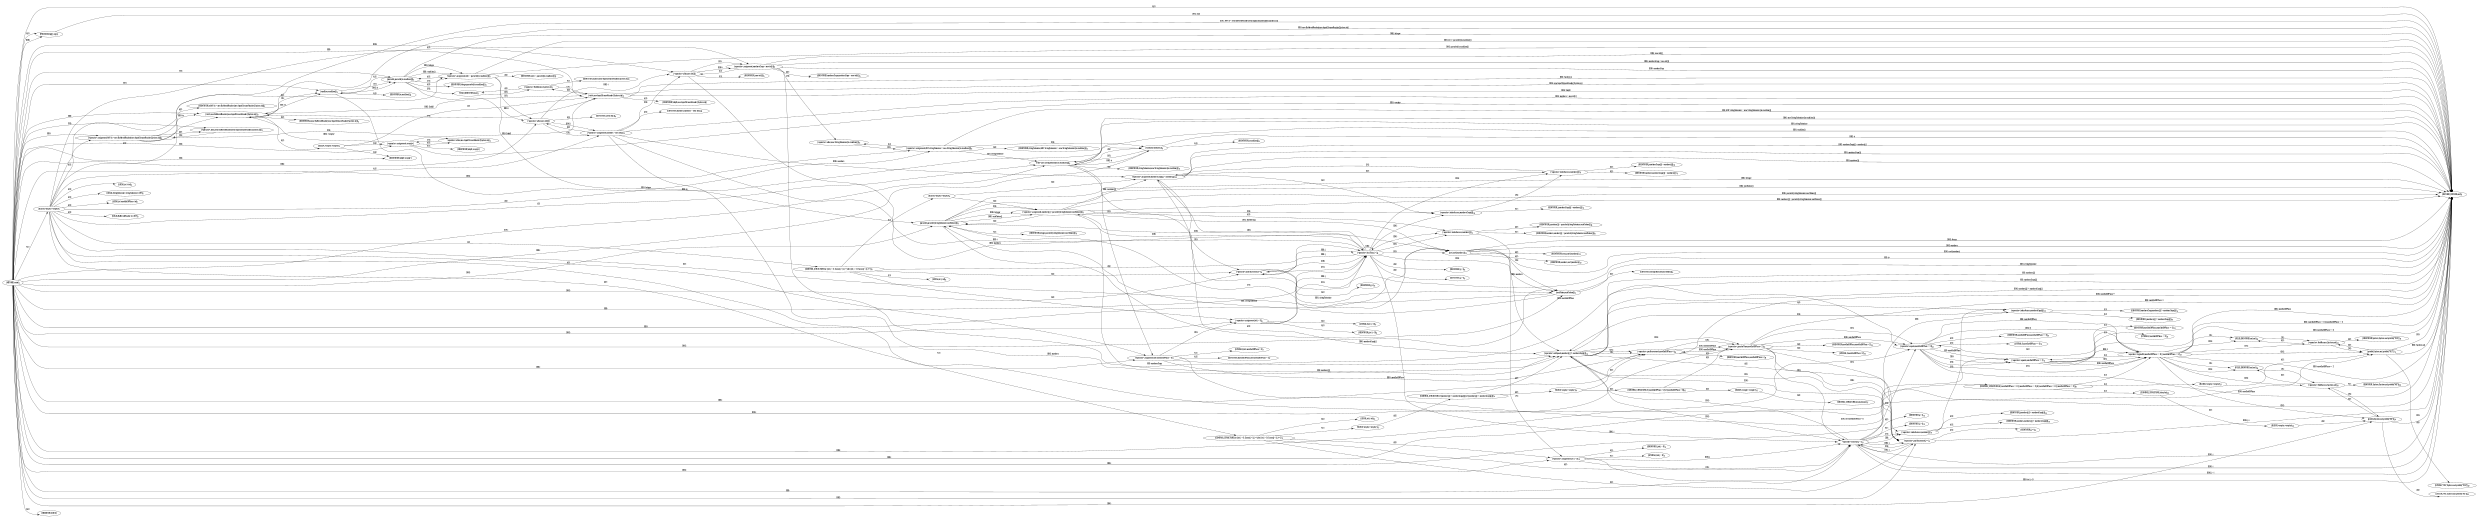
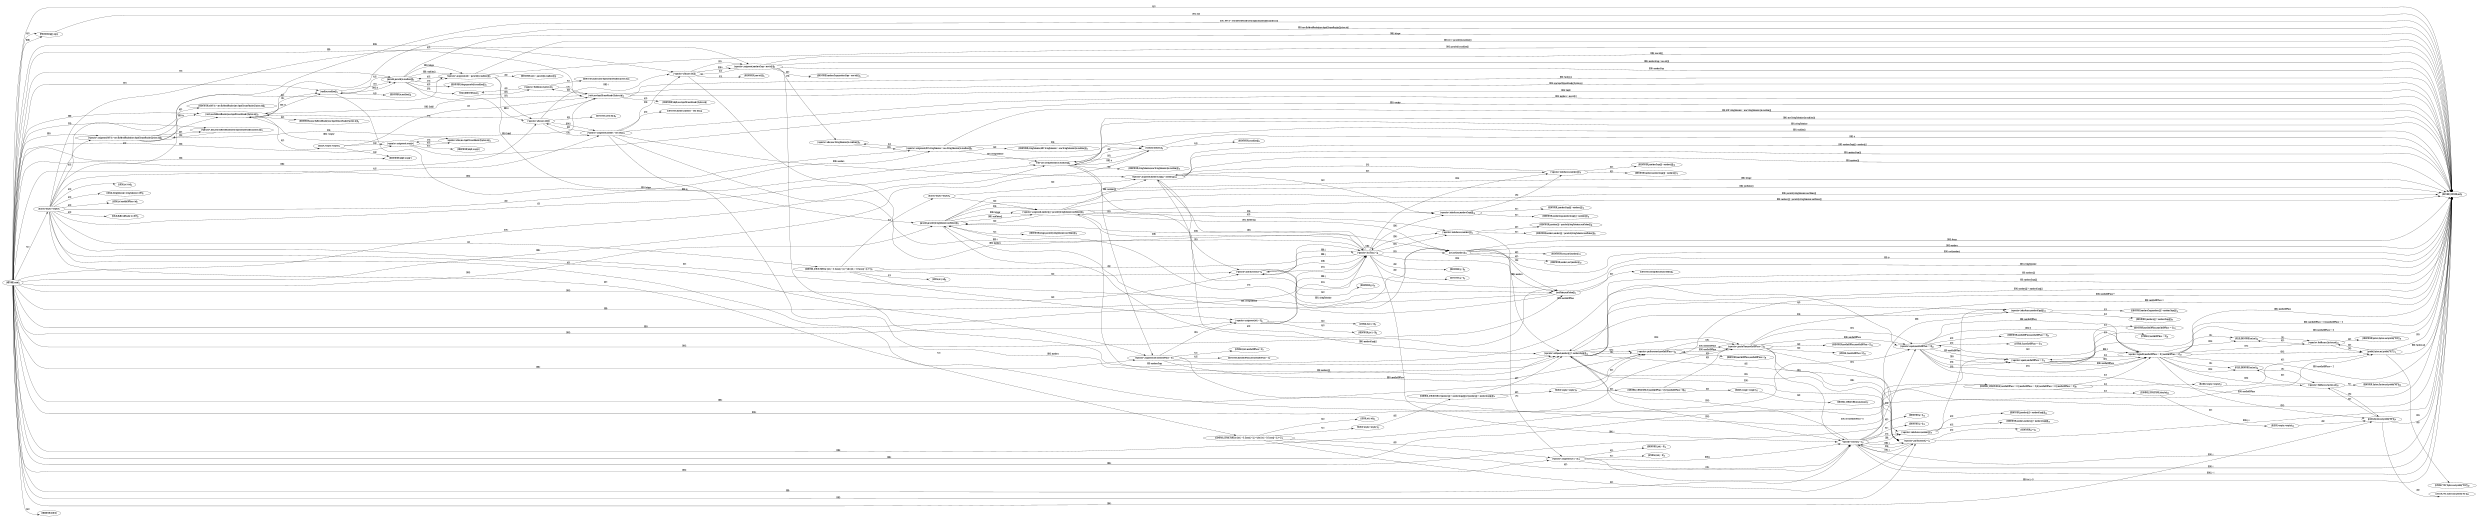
none -> (1566, 216)
